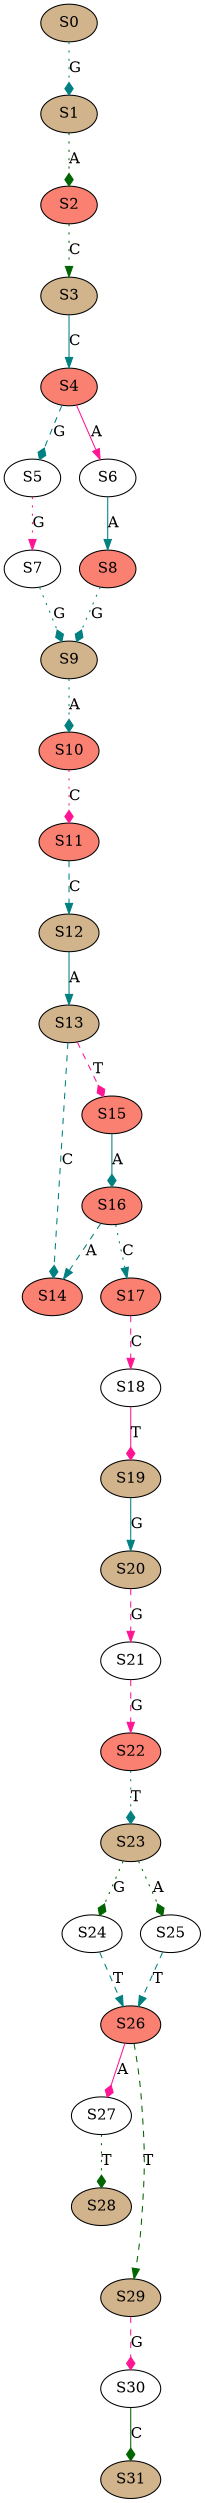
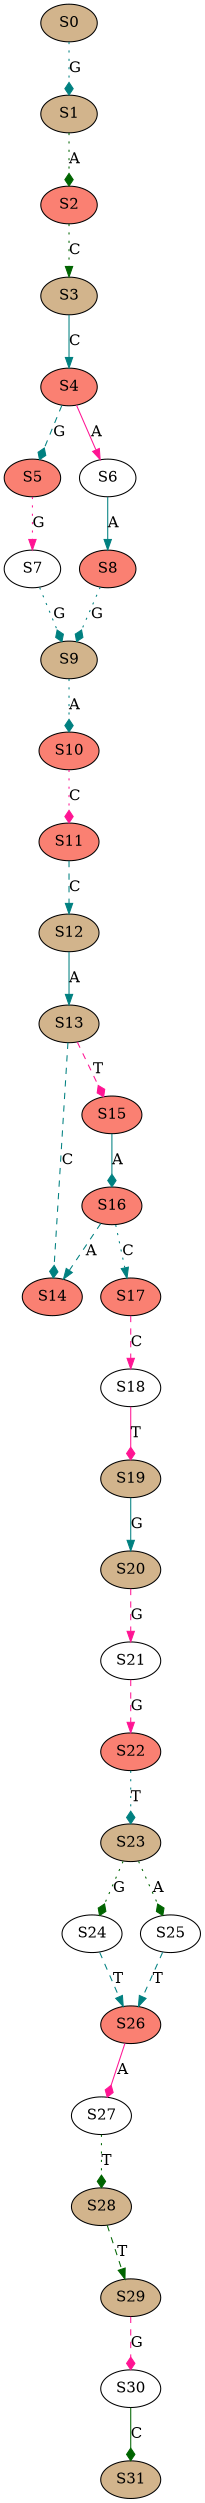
(32, 478) -> (32, 478)
(144, 2156) -> (114, 2247)
